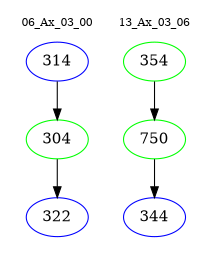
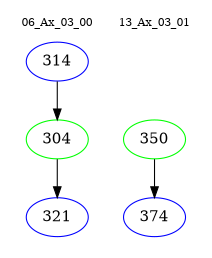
(155, 23) -> (155, 23)
(155, 62) -> none
(155, 139) -> (155, 139)
(57, 217) -> (57, 217)
(155, 217) -> (155, 217)
